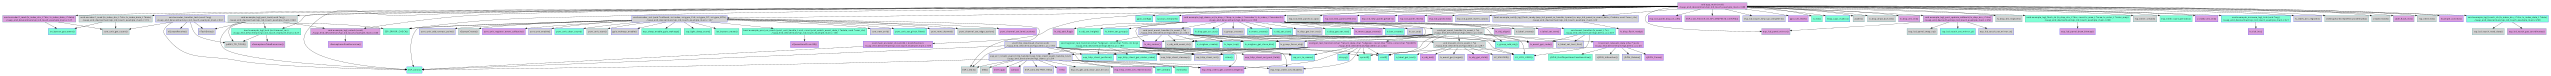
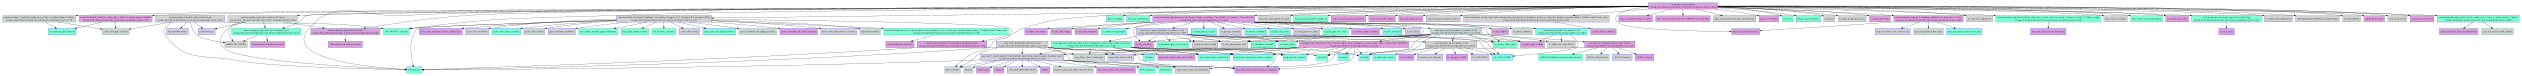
(1340, 19) -> (1311, 19)
(942, 32) -> none
(1089, 32) -> (1086, 32)
